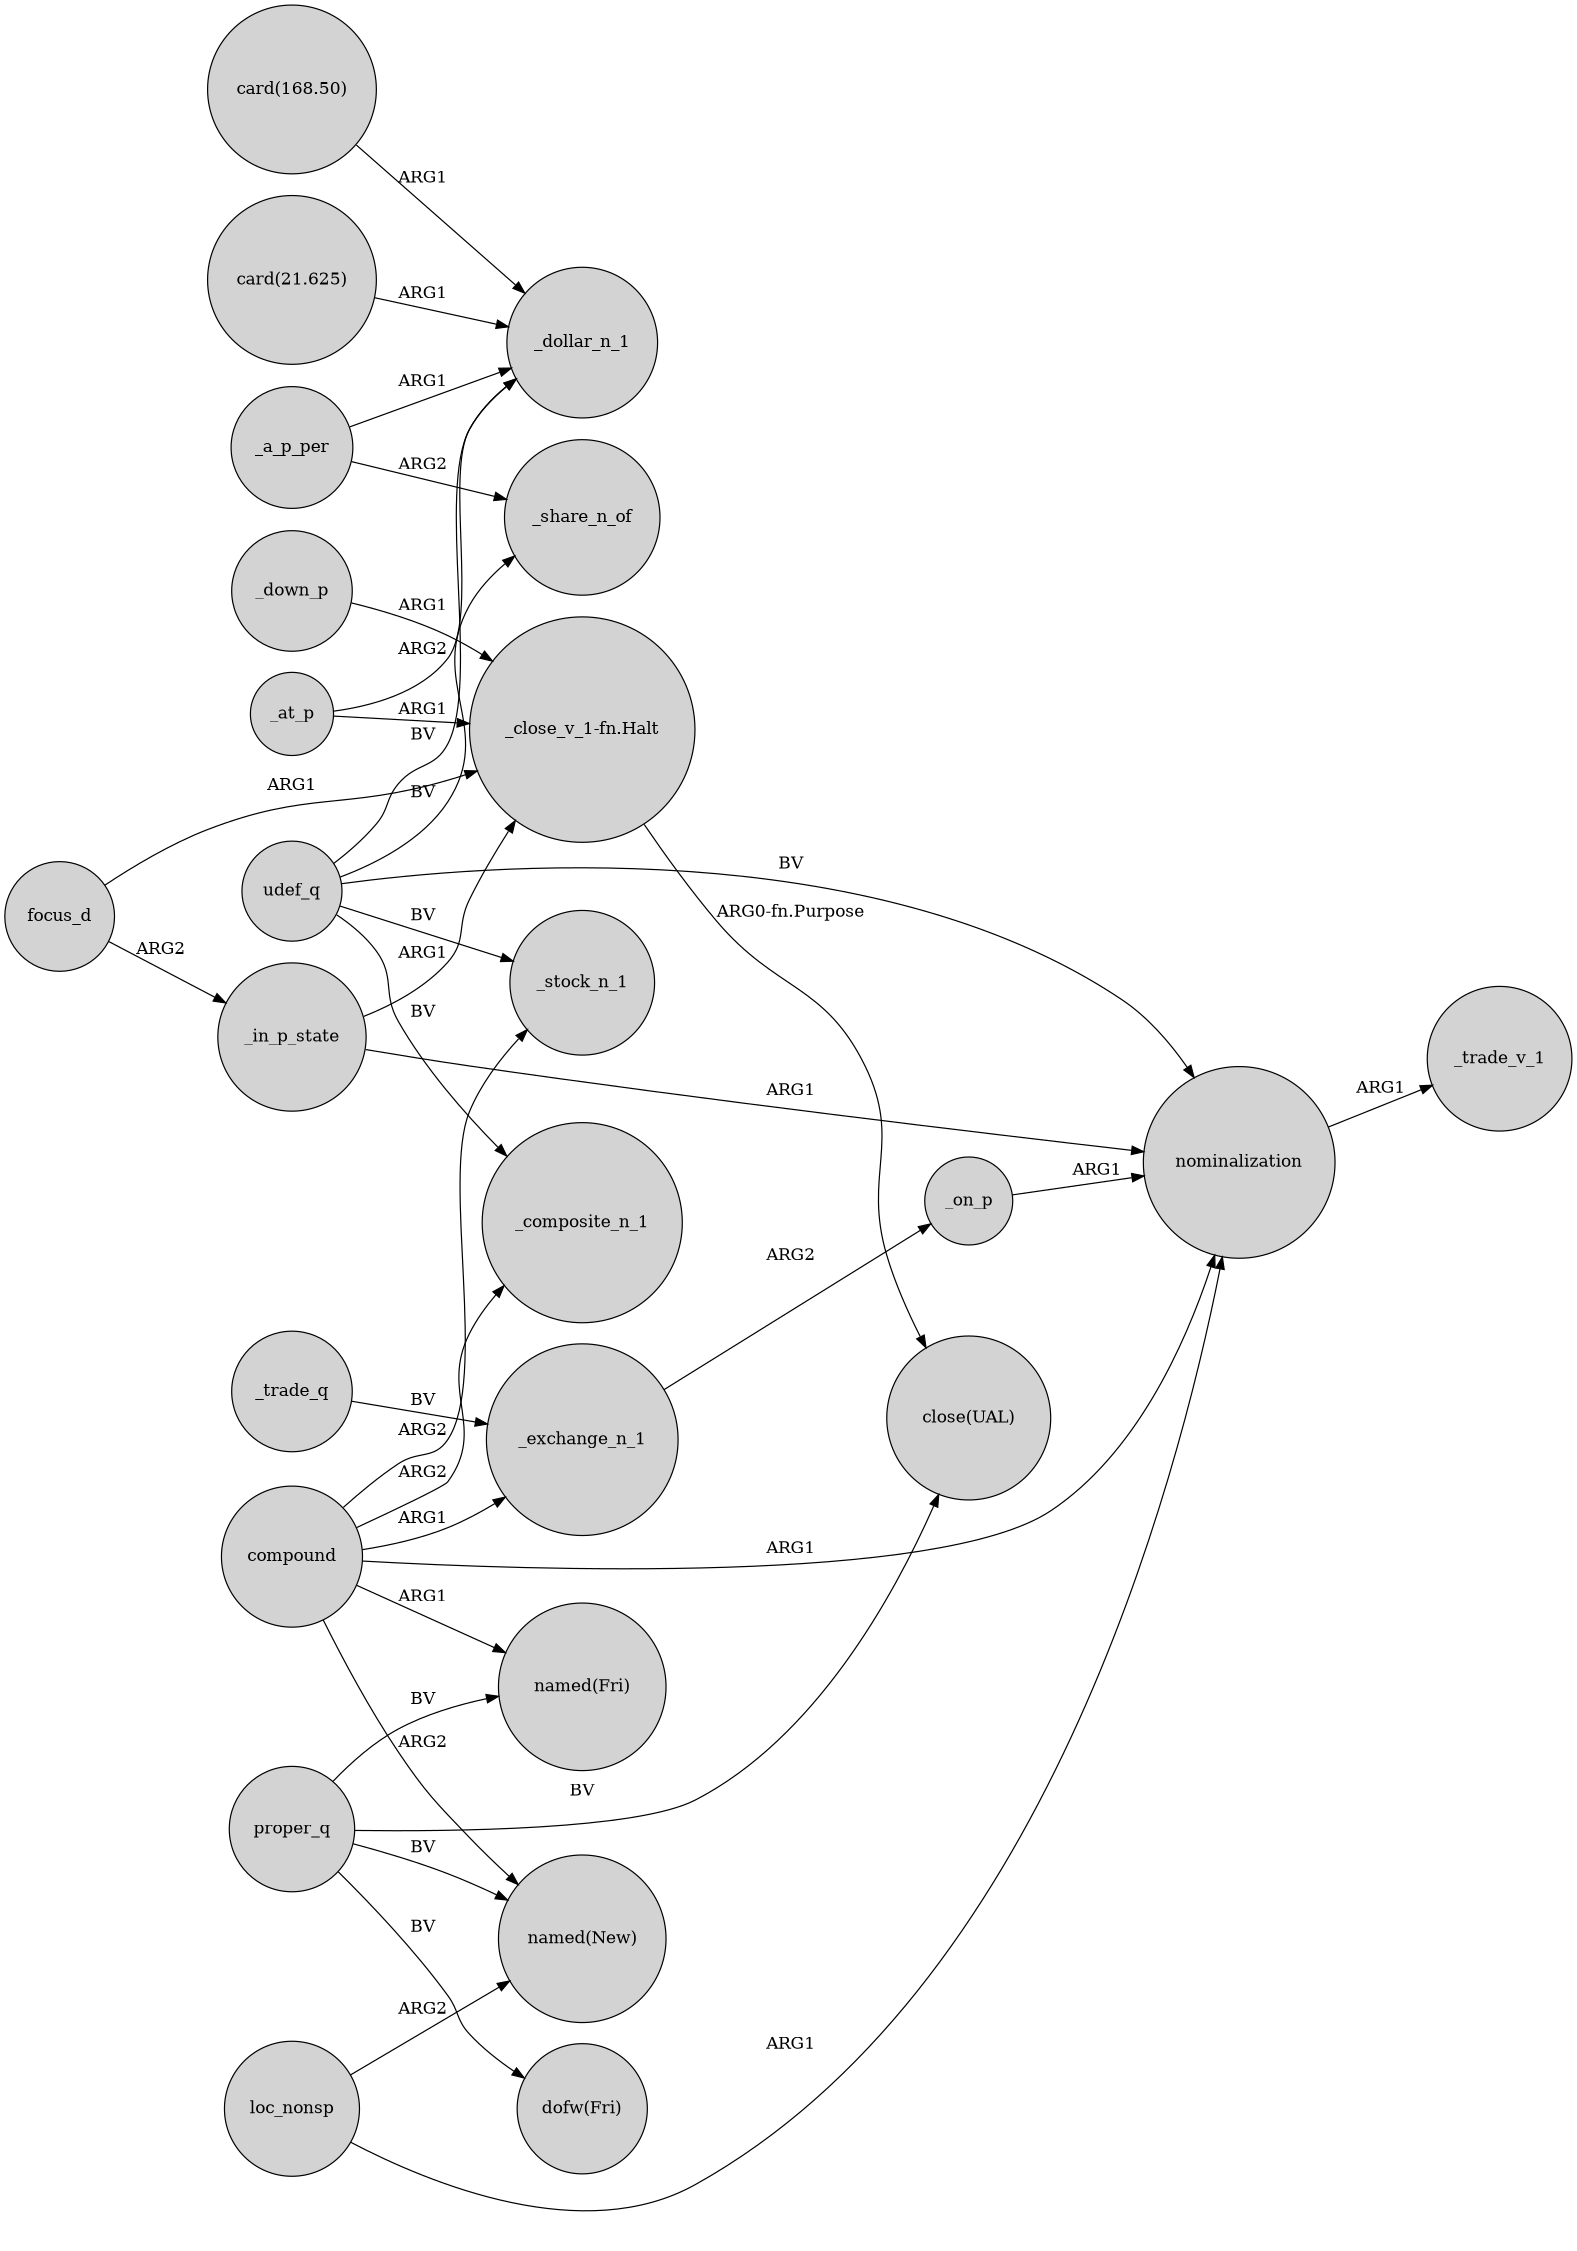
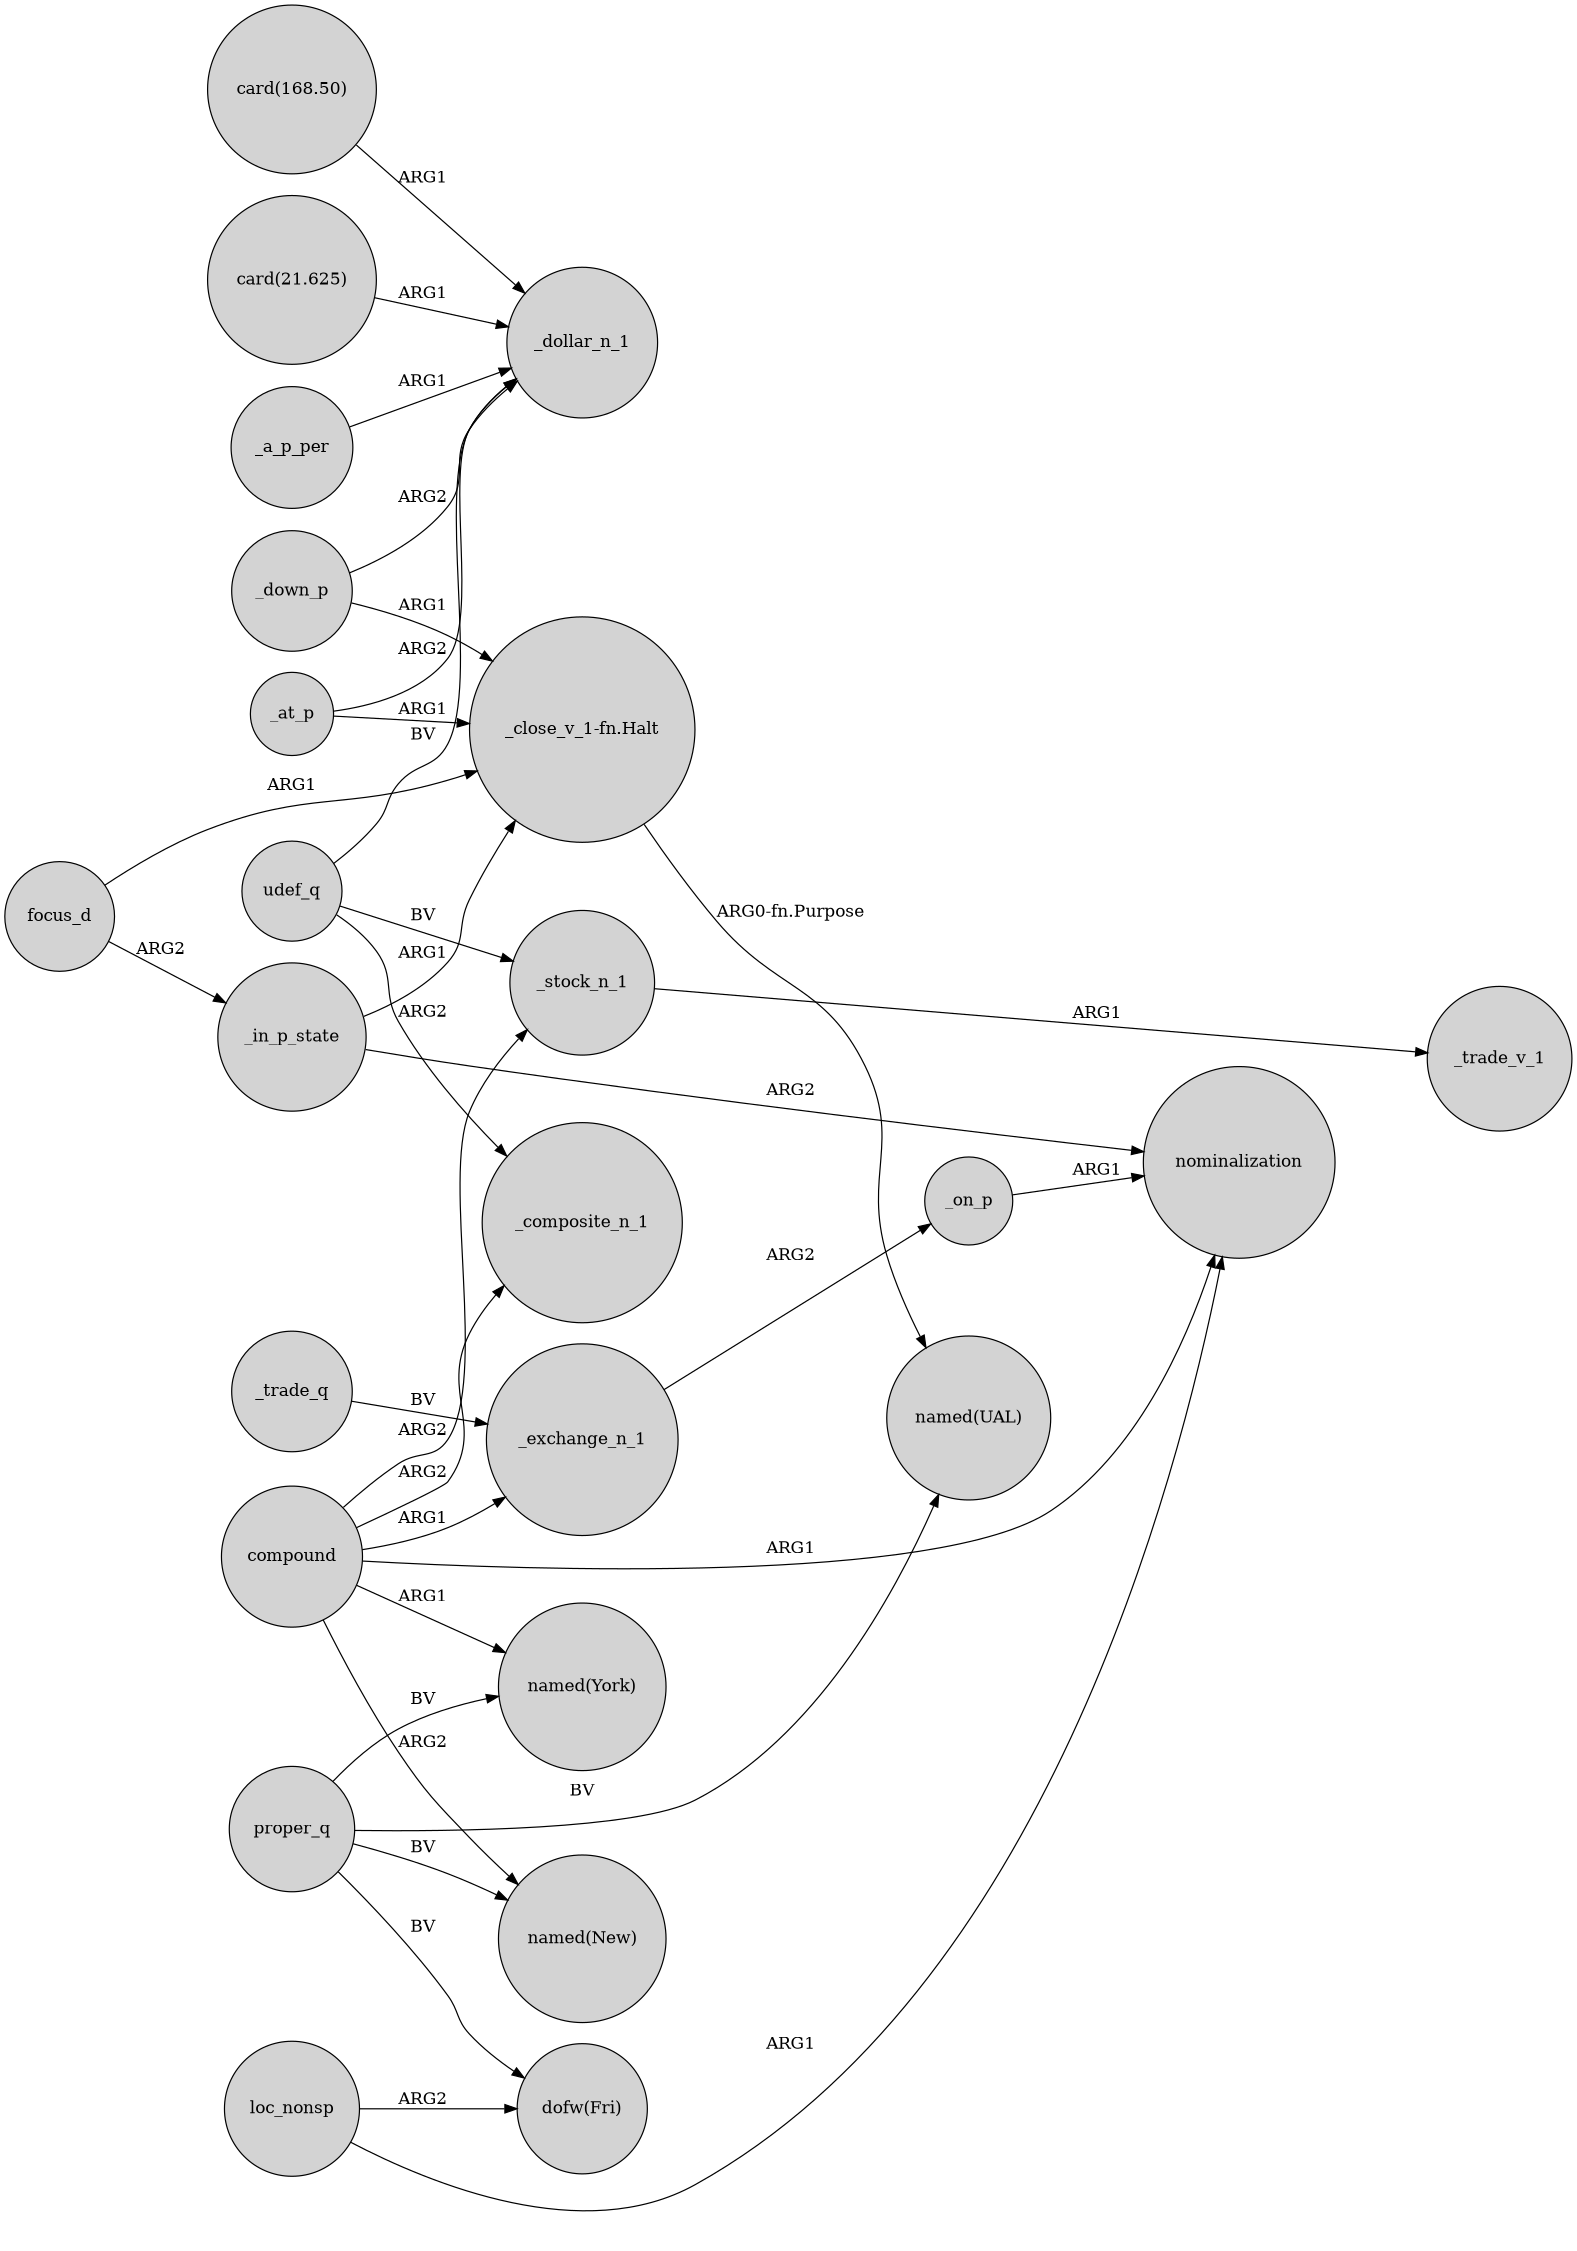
none -> (449, 504)
(582, 517) -> none
(790, 883) -> none
(423, 1012) -> (423, 1012)
(791, 1091) -> (791, 1091)
(1375, 1109) -> (1035, 1020)
(969, 1418) -> (969, 1418)
(582, 1687) -> (582, 1687)
(425, 2031) -> (432, 2109)
